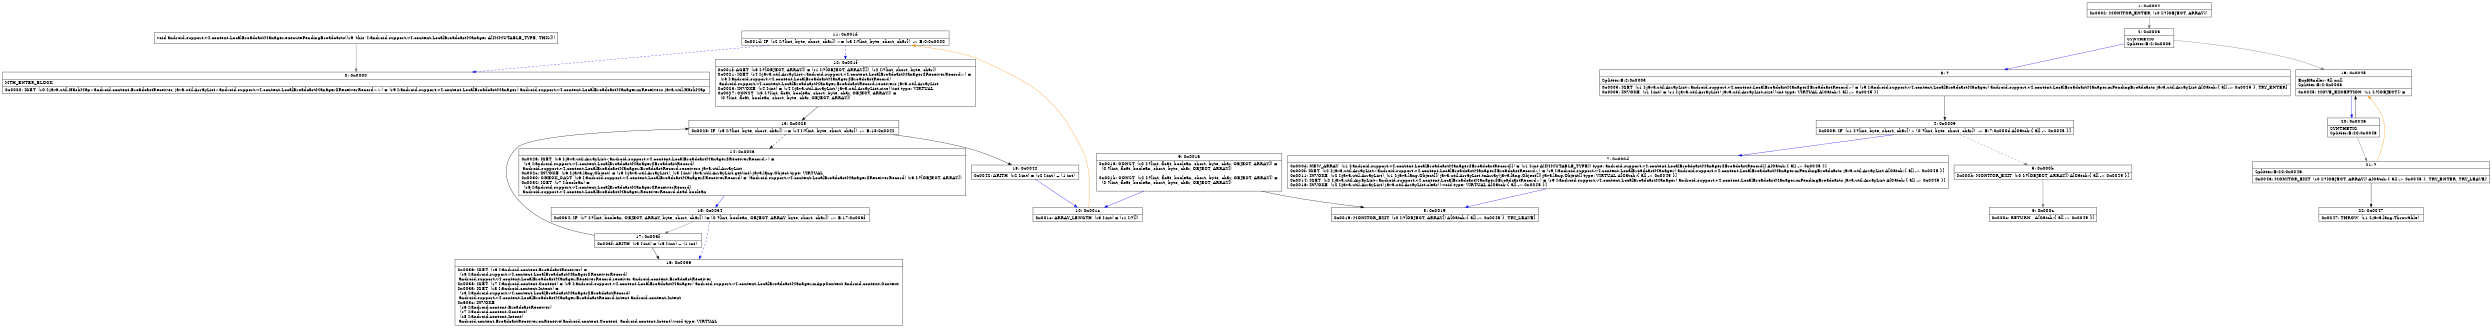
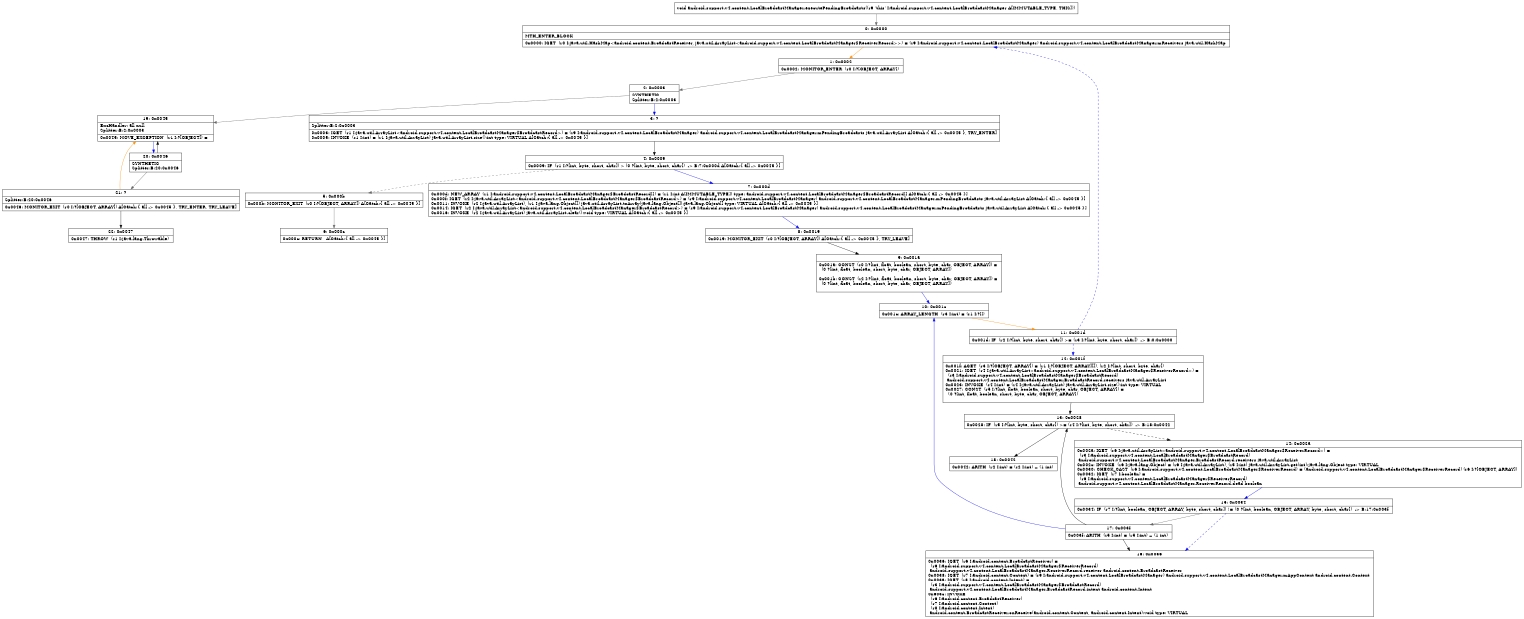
none -> (858, 52)
(1055, 192) -> (935, 470)
(1311, 200) -> (842, 248)
